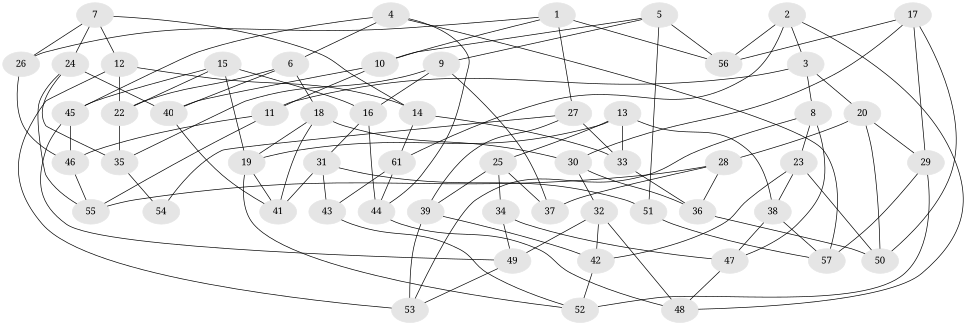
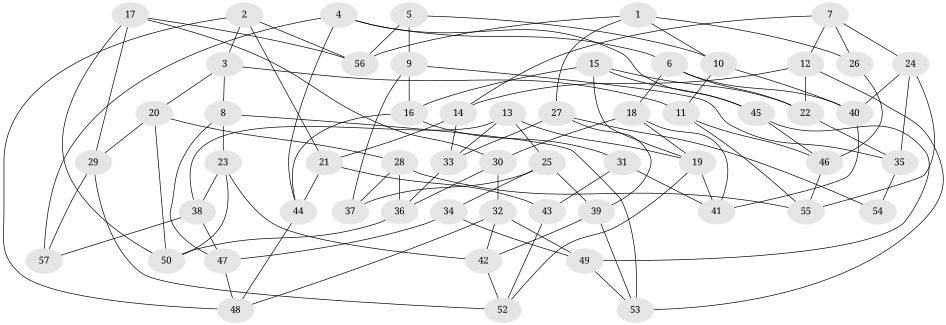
(397, 163) -> (324, 163)
(648, 212) -> none
